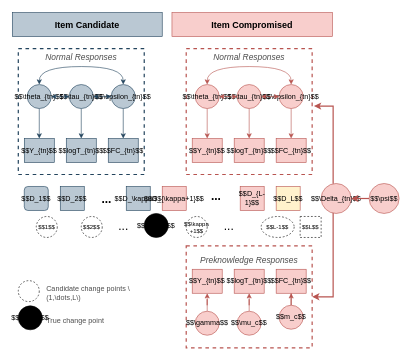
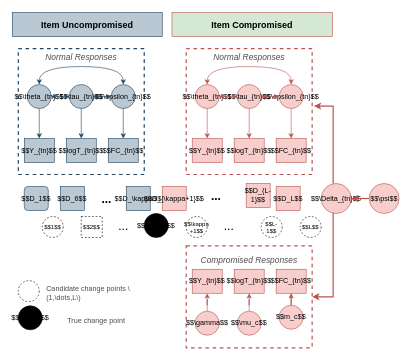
(87, 24) -> (87, 24)
(252, 24) -> (252, 24)
(72, 198) -> (72, 198)
(252, 198) -> (258, 195)
(288, 198) -> (288, 198)
(47, 227) -> (53, 227)
(92, 227) -> (92, 227)
(278, 227) -> (272, 227)
(311, 227) -> (311, 227)
(249, 260) -> (249, 260)
(81, 321) -> (102, 321)
